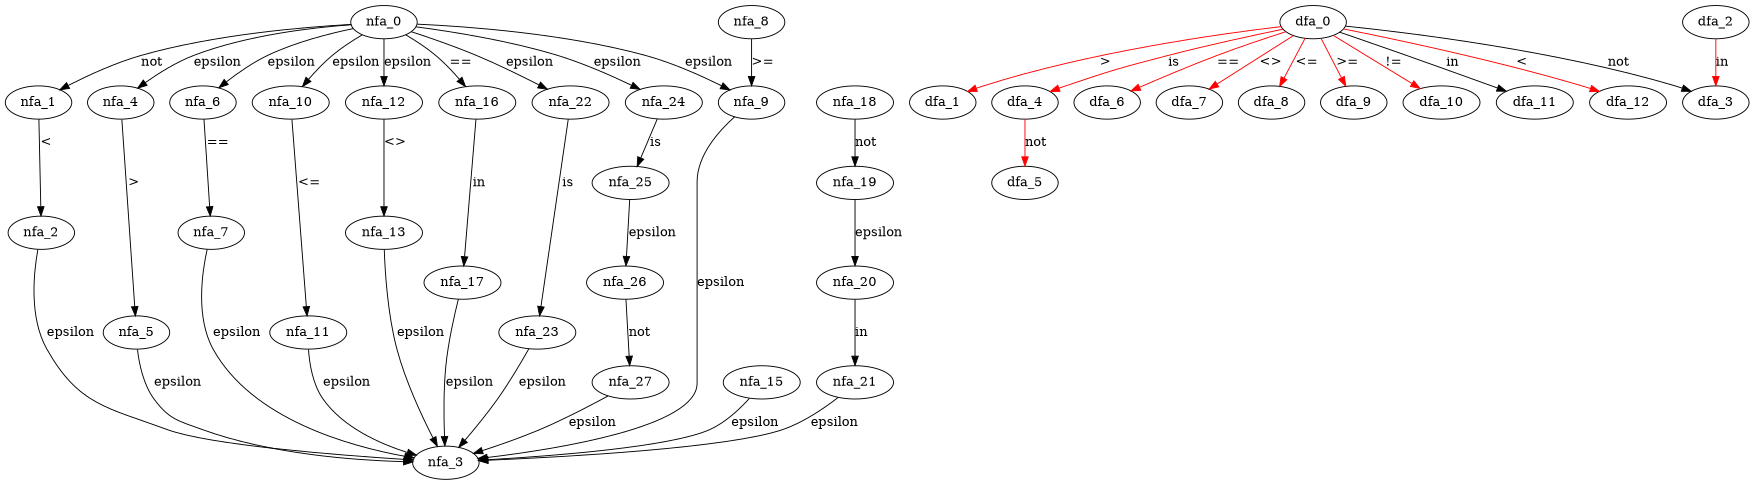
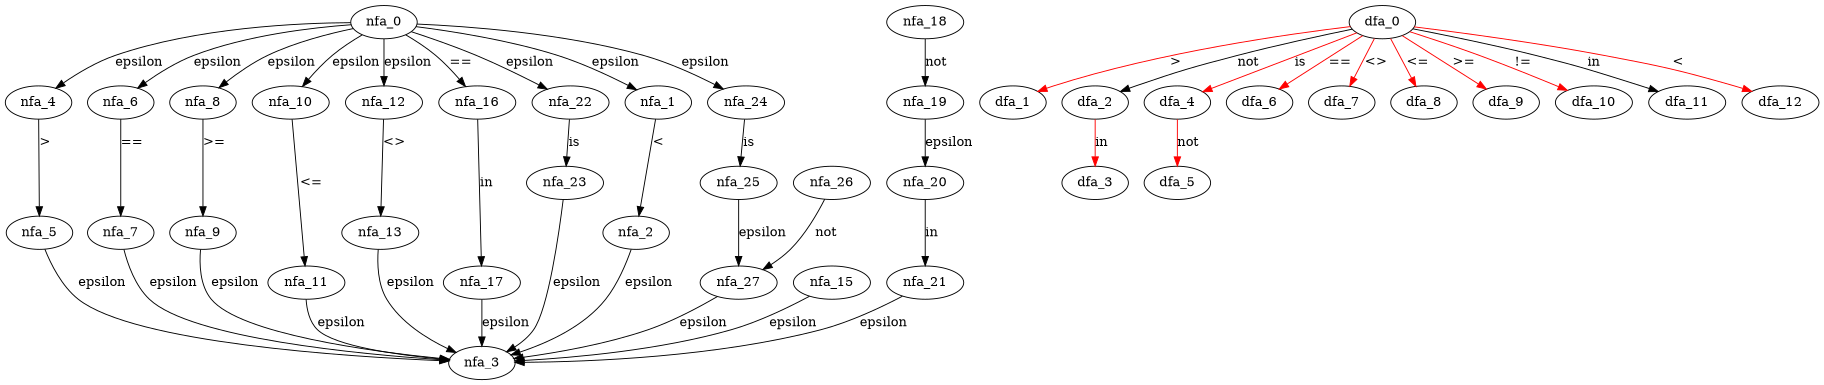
(573, 40) -> (286, 47)
(1515, 50) -> (1240, 55)
(152, 62) -> (616, 62)
(628, 228) -> (739, 228)
